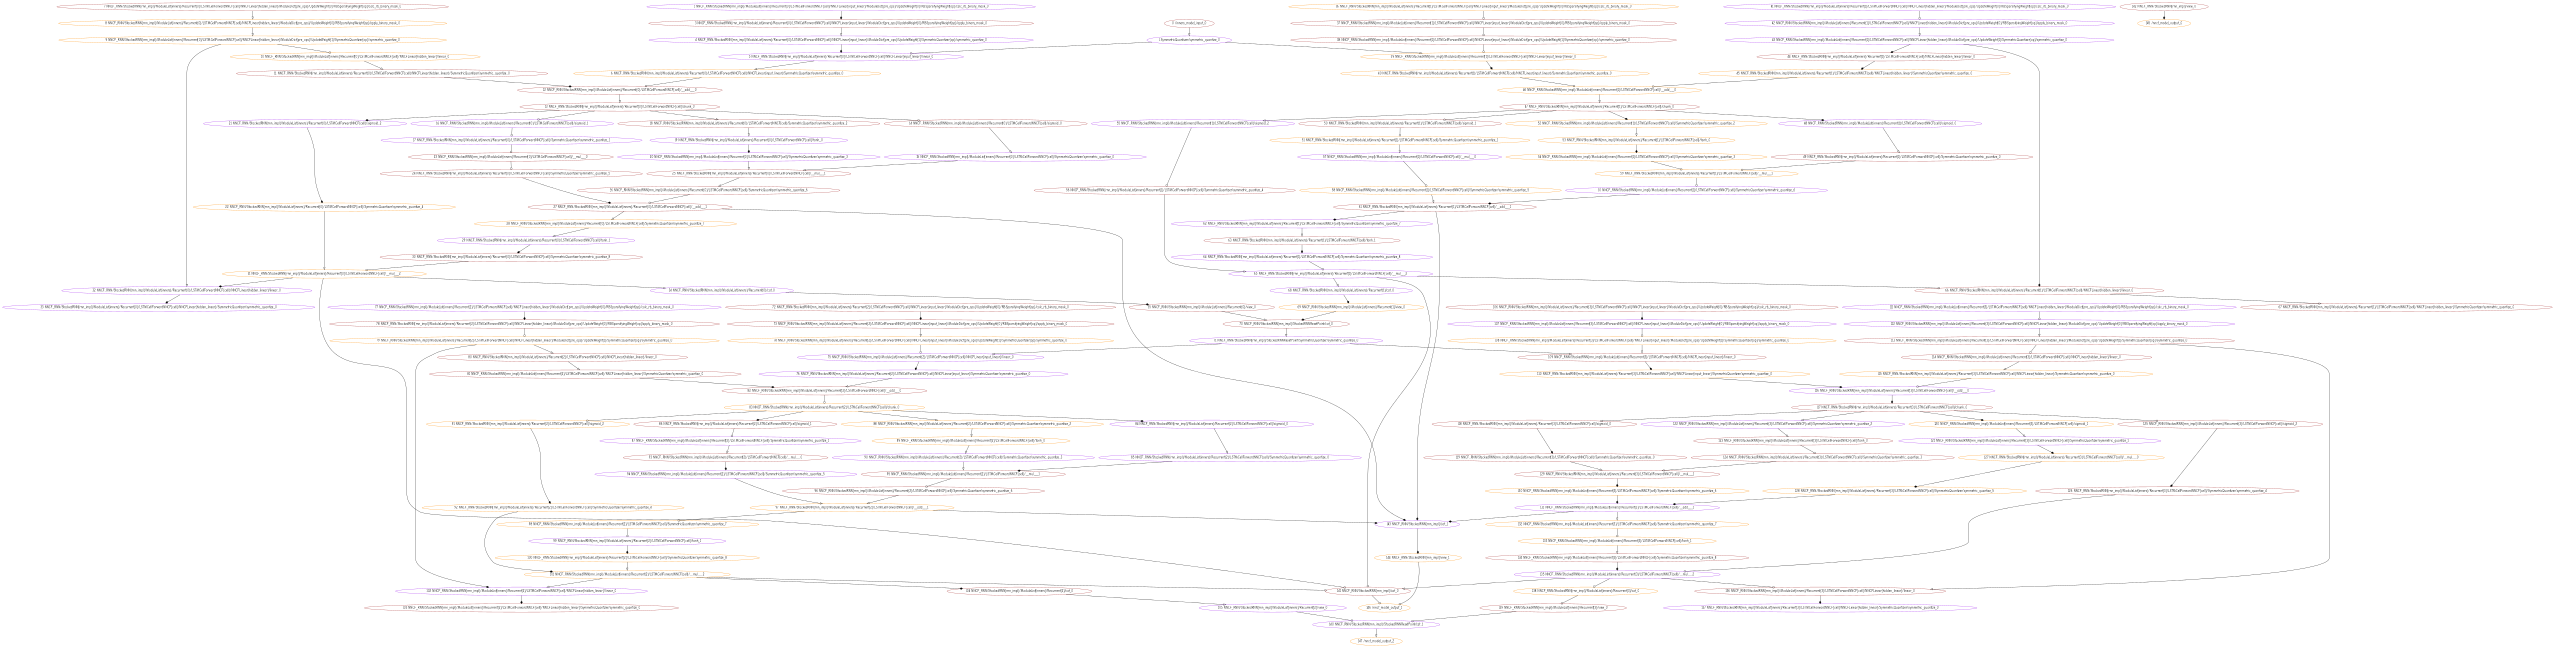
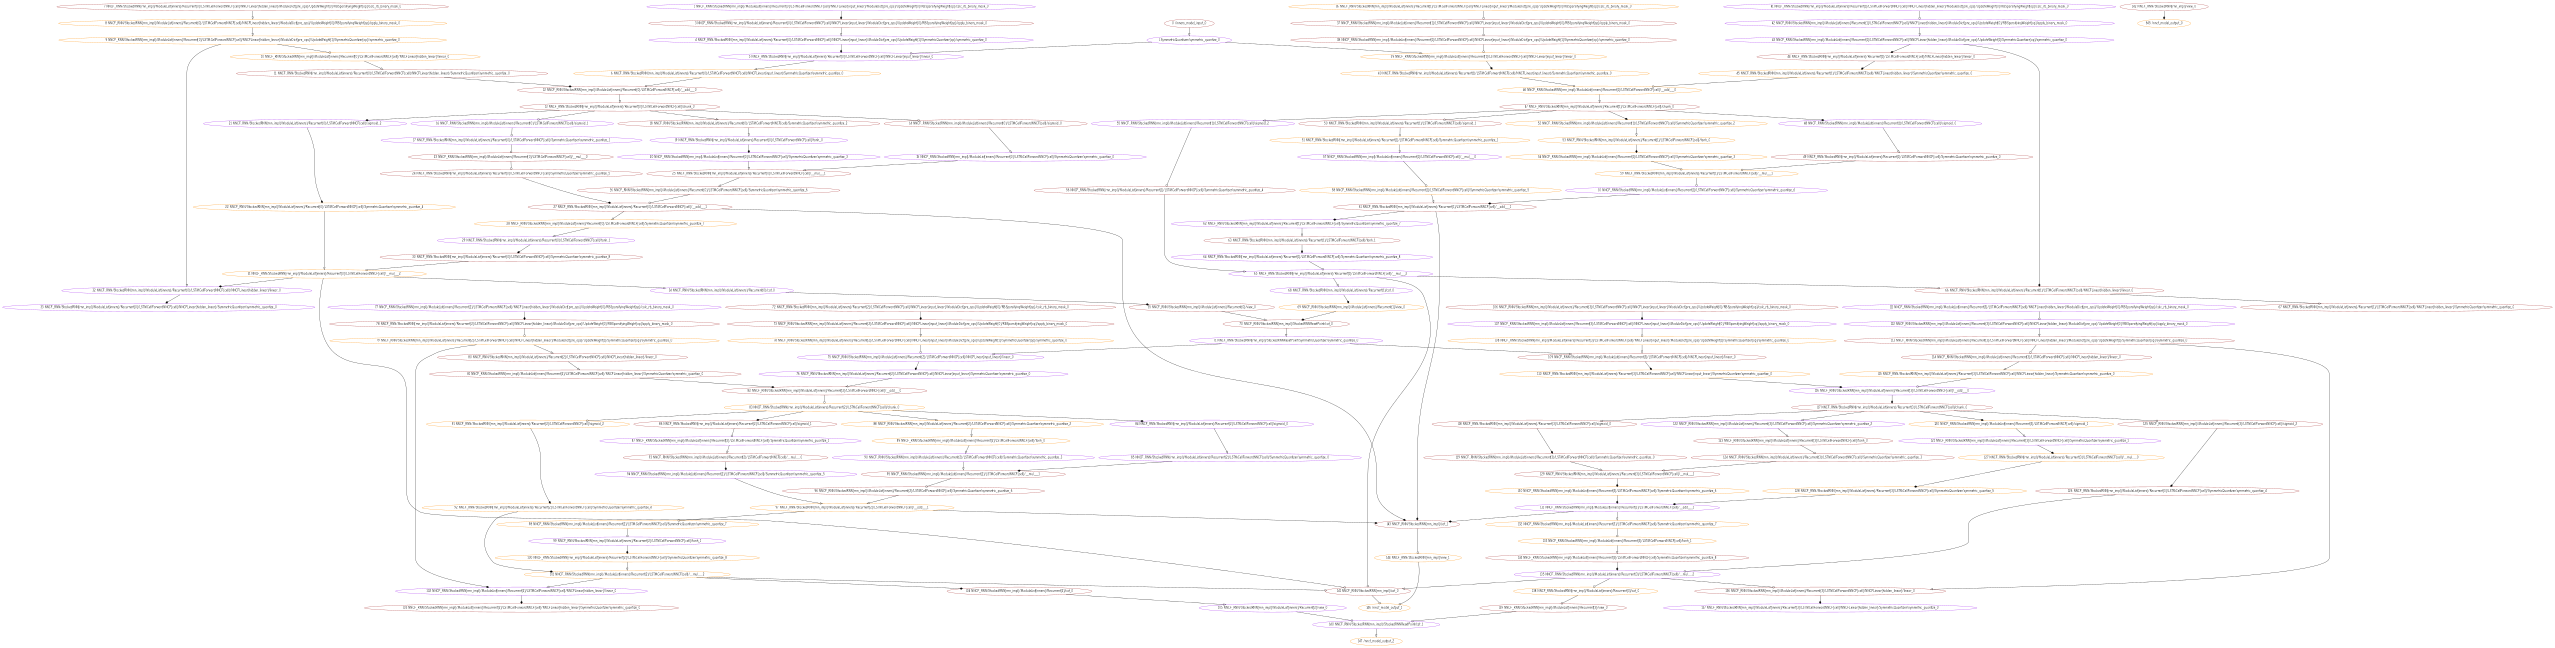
(2164, 23) -> (2164, 23)
(1417, 524) -> (1417, 524)
(1418, 540) -> (1418, 540)
